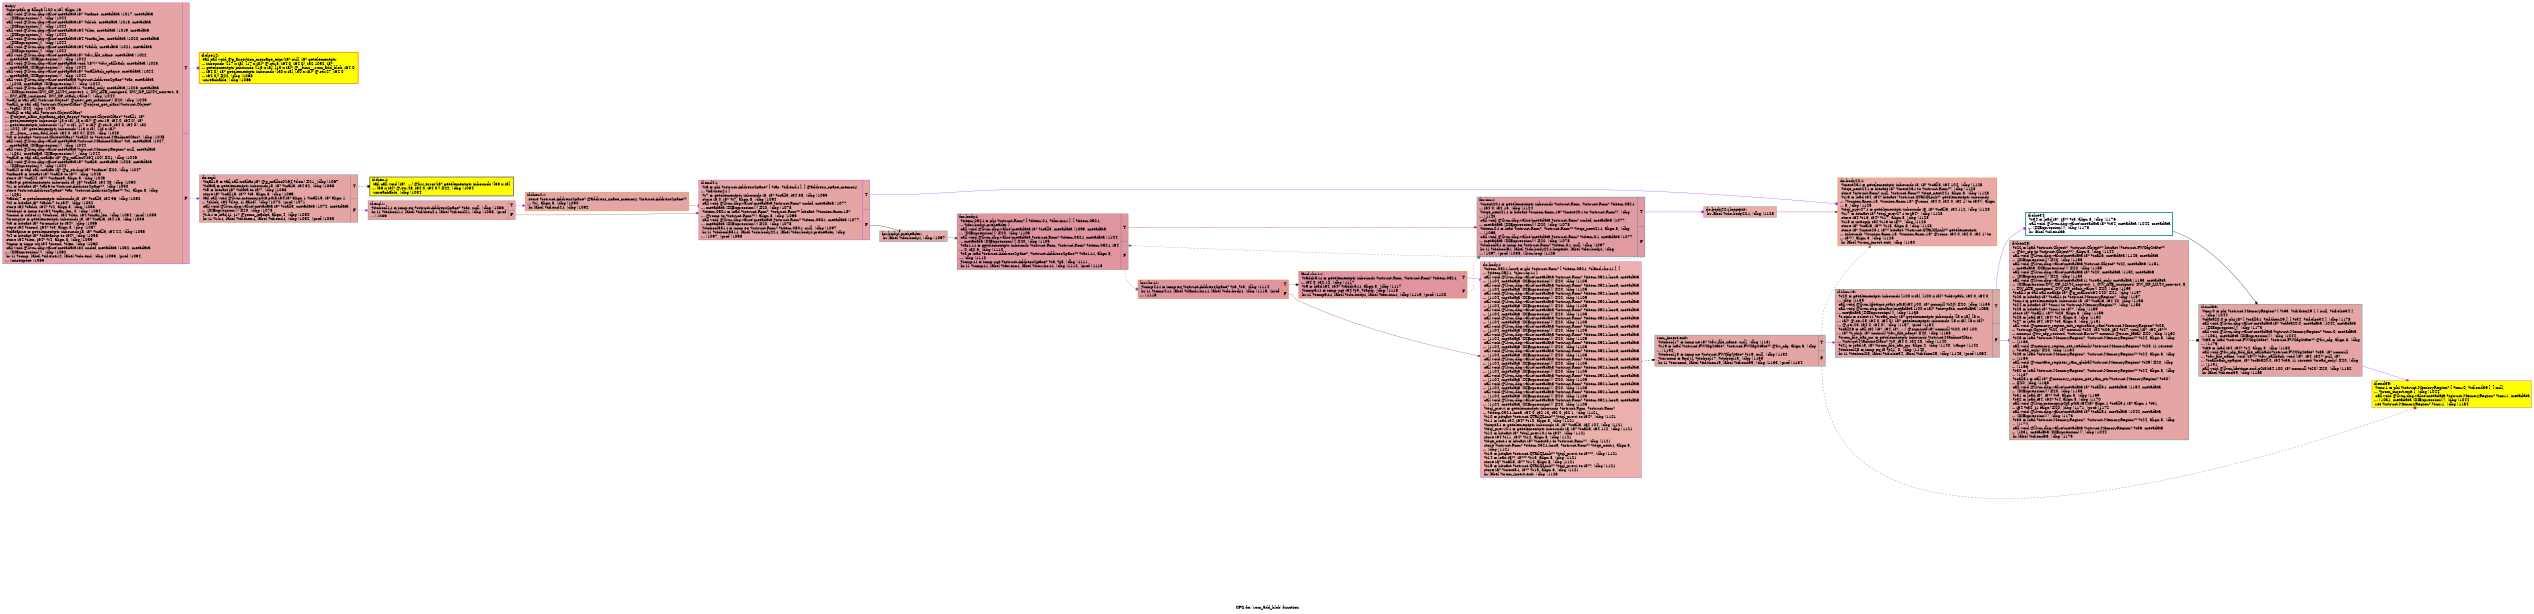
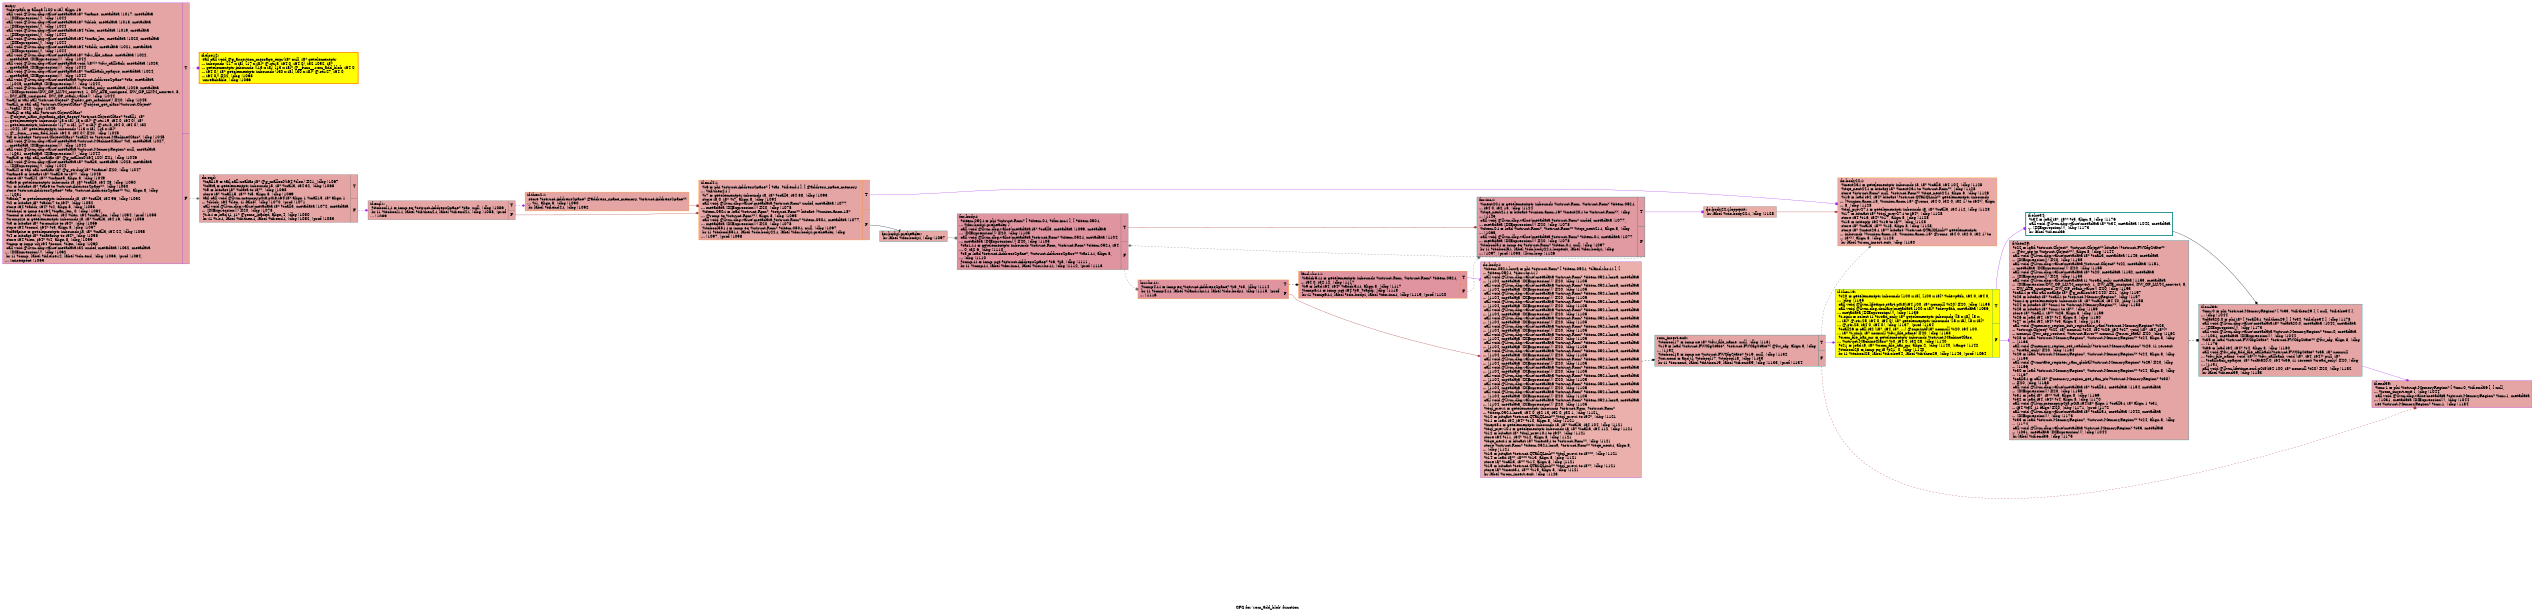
(442, 186) -> none
(193, 199) -> (193, 199)
(692, 206) -> (692, 206)
(784, 210) -> (784, 210)
(1917, 323) -> (1917, 323)
(2452, 394) -> (2452, 394)
